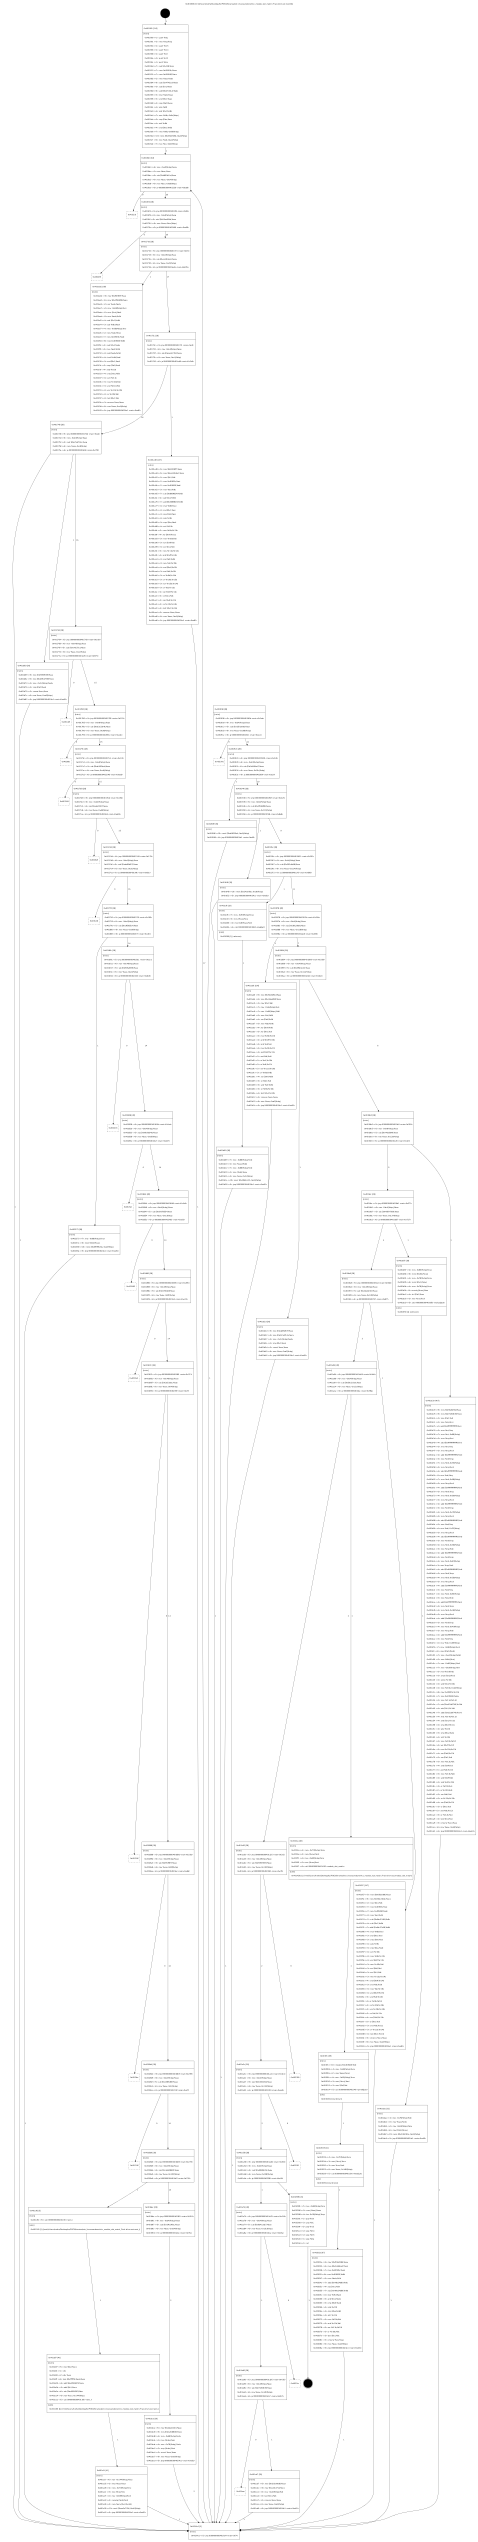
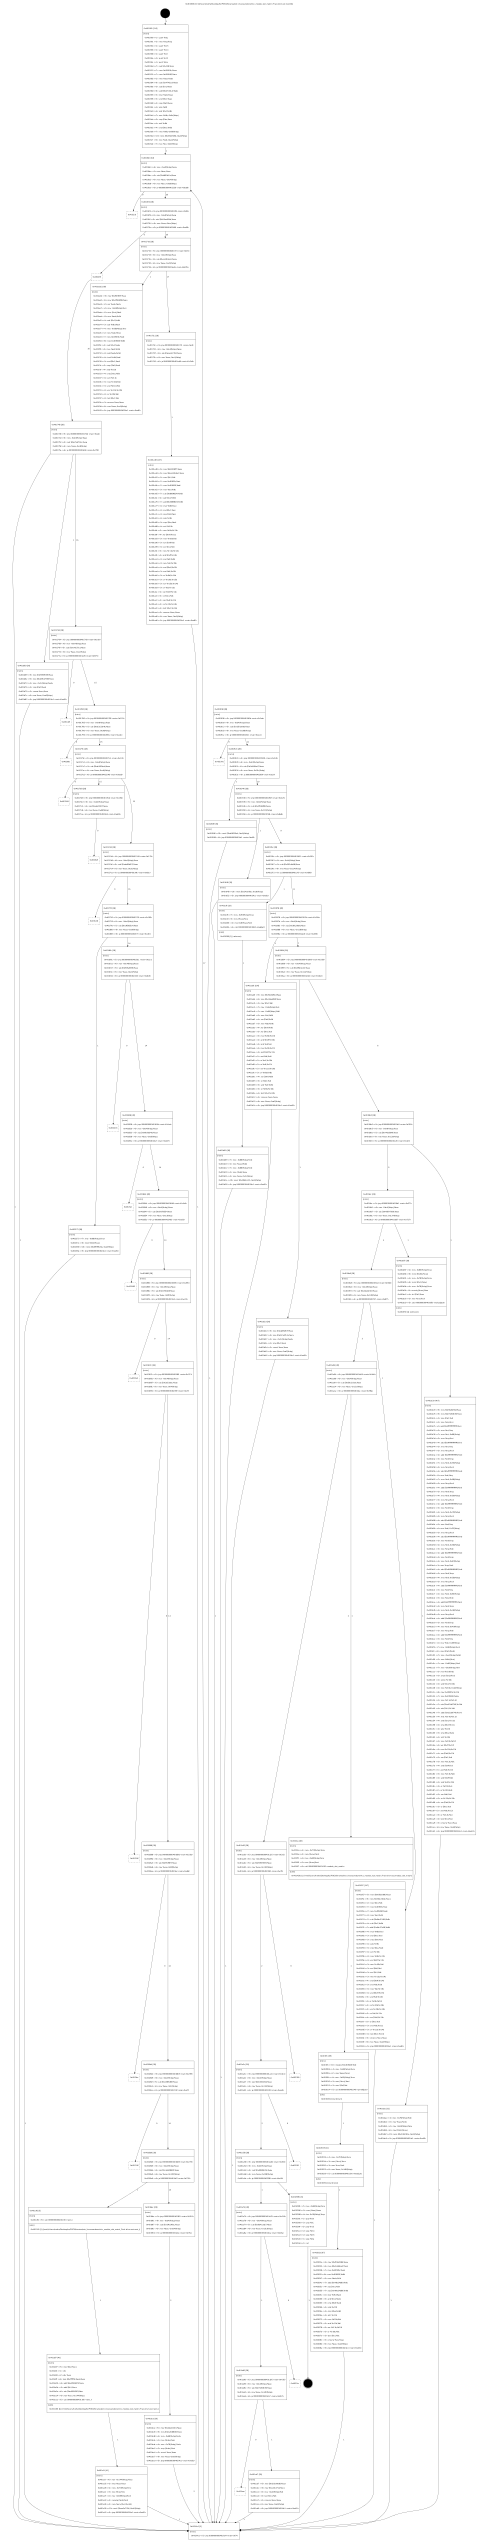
(147, 411) -> (68, 347)
(113, 830) -> (132, 809)
